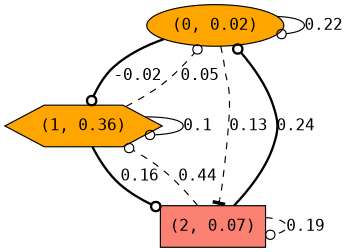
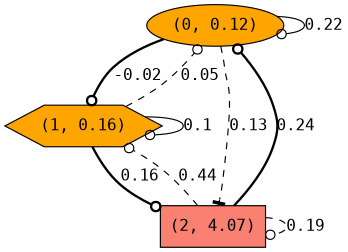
(215, 25) -> (215, 25)
(84, 126) -> (84, 126)
(213, 226) -> (213, 226)
